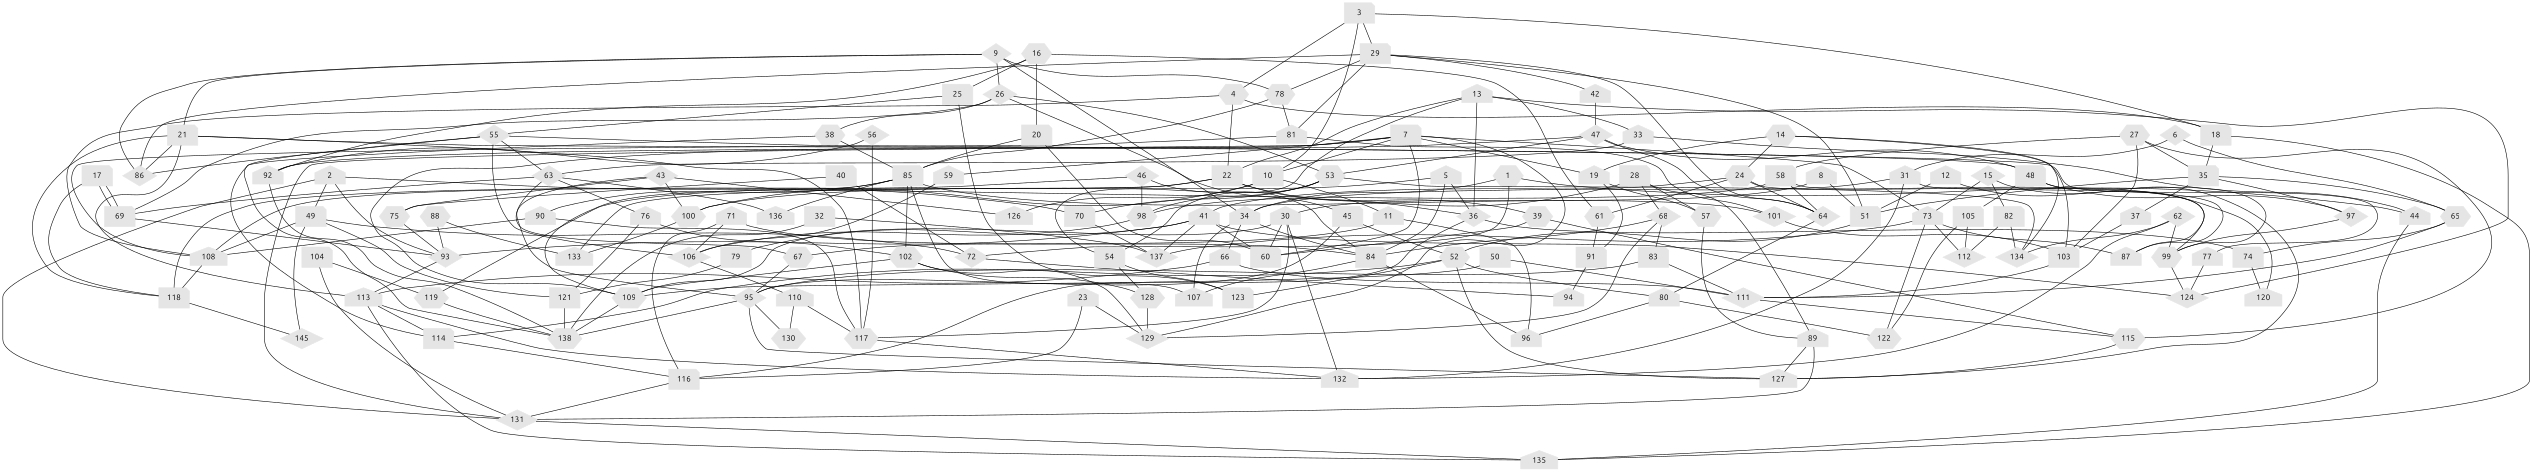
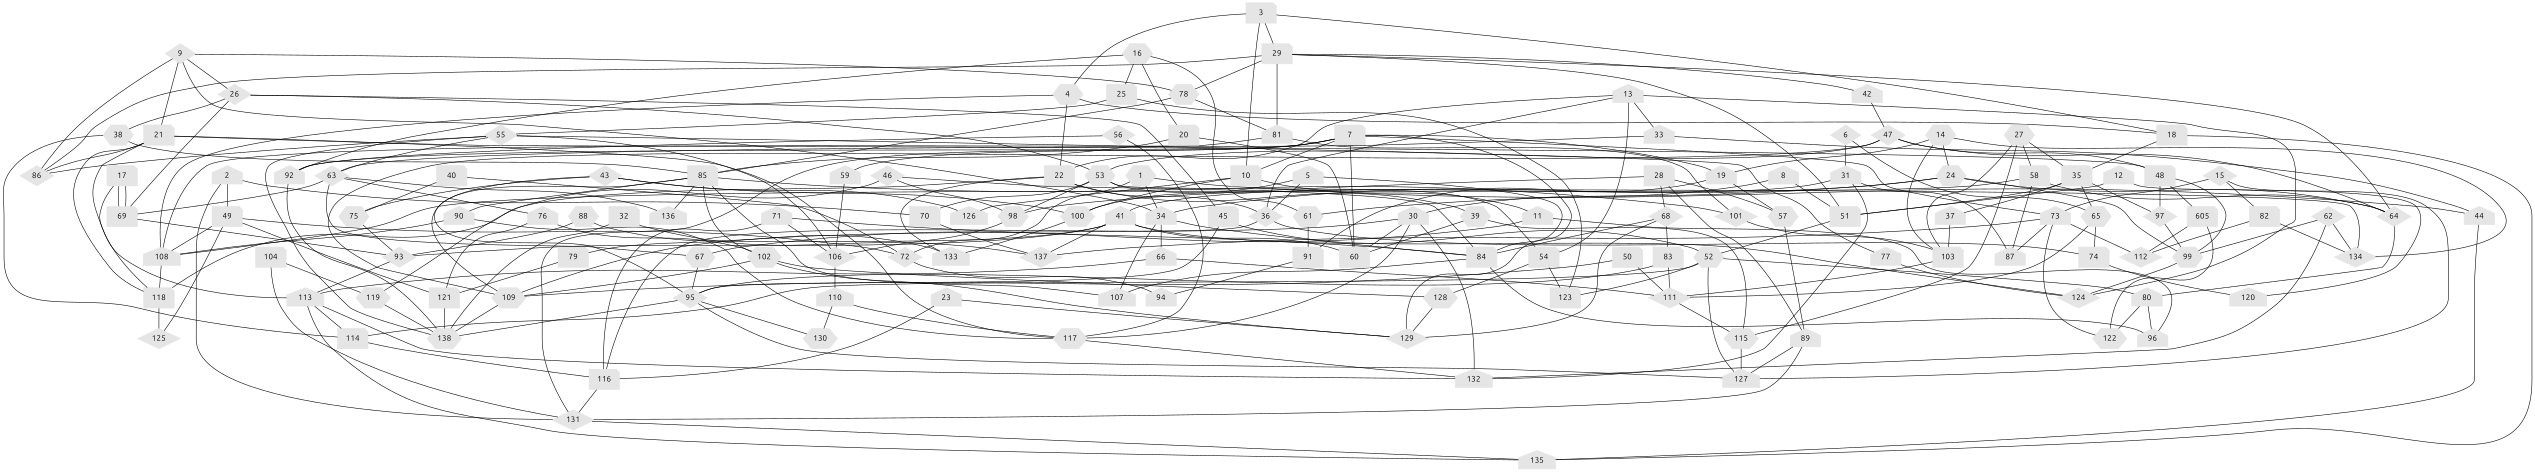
(1968, 217) -> (2202, 217)
(383, 232) -> none
(302, 339) -> (159, 339)
